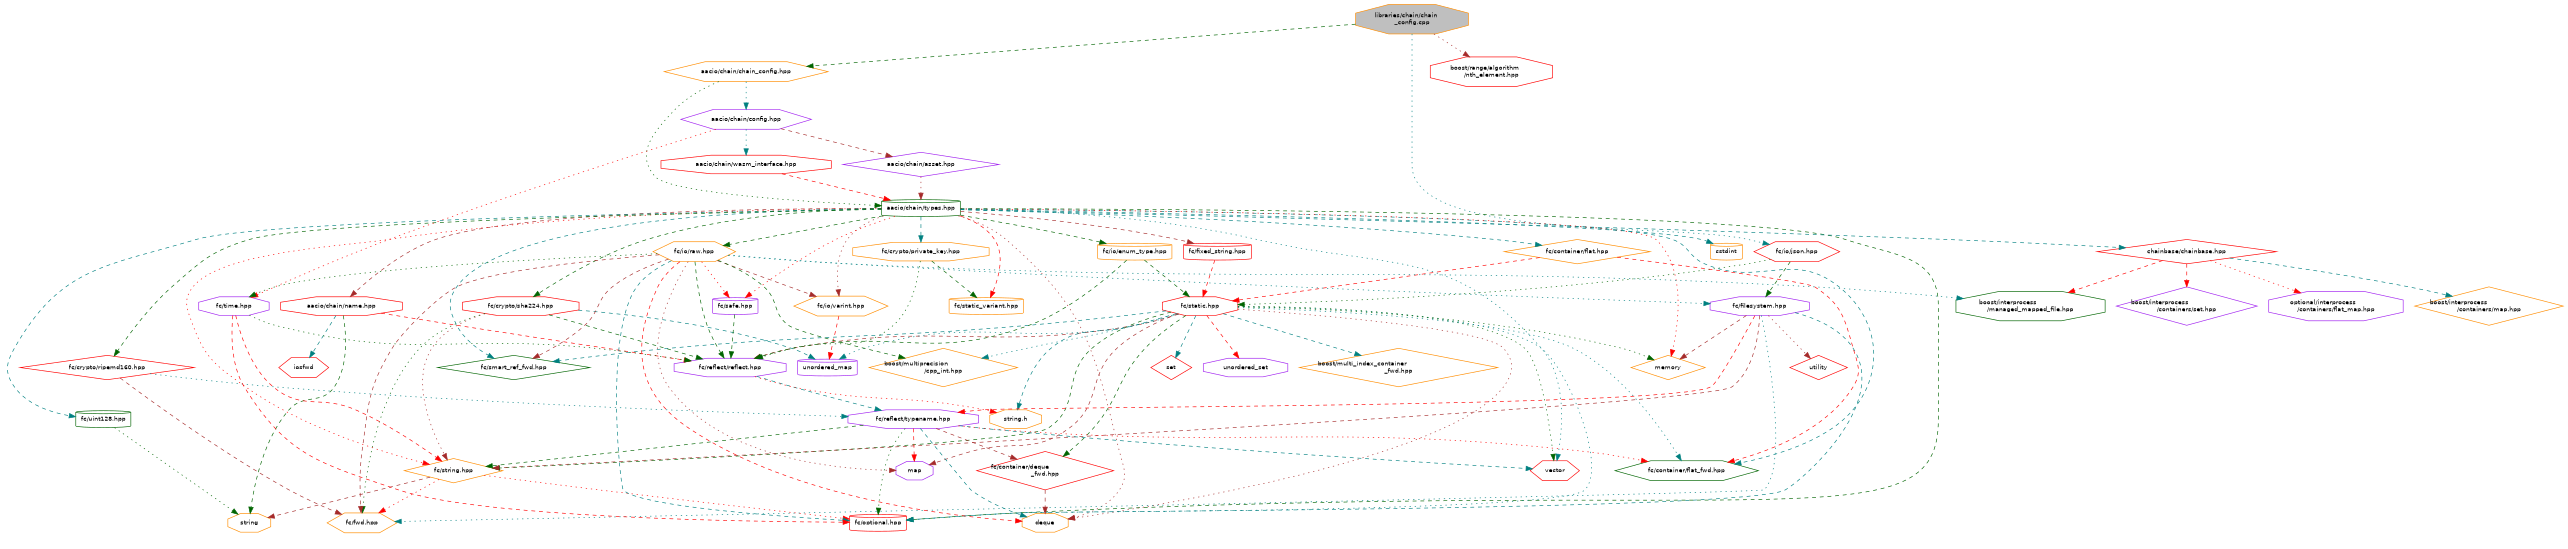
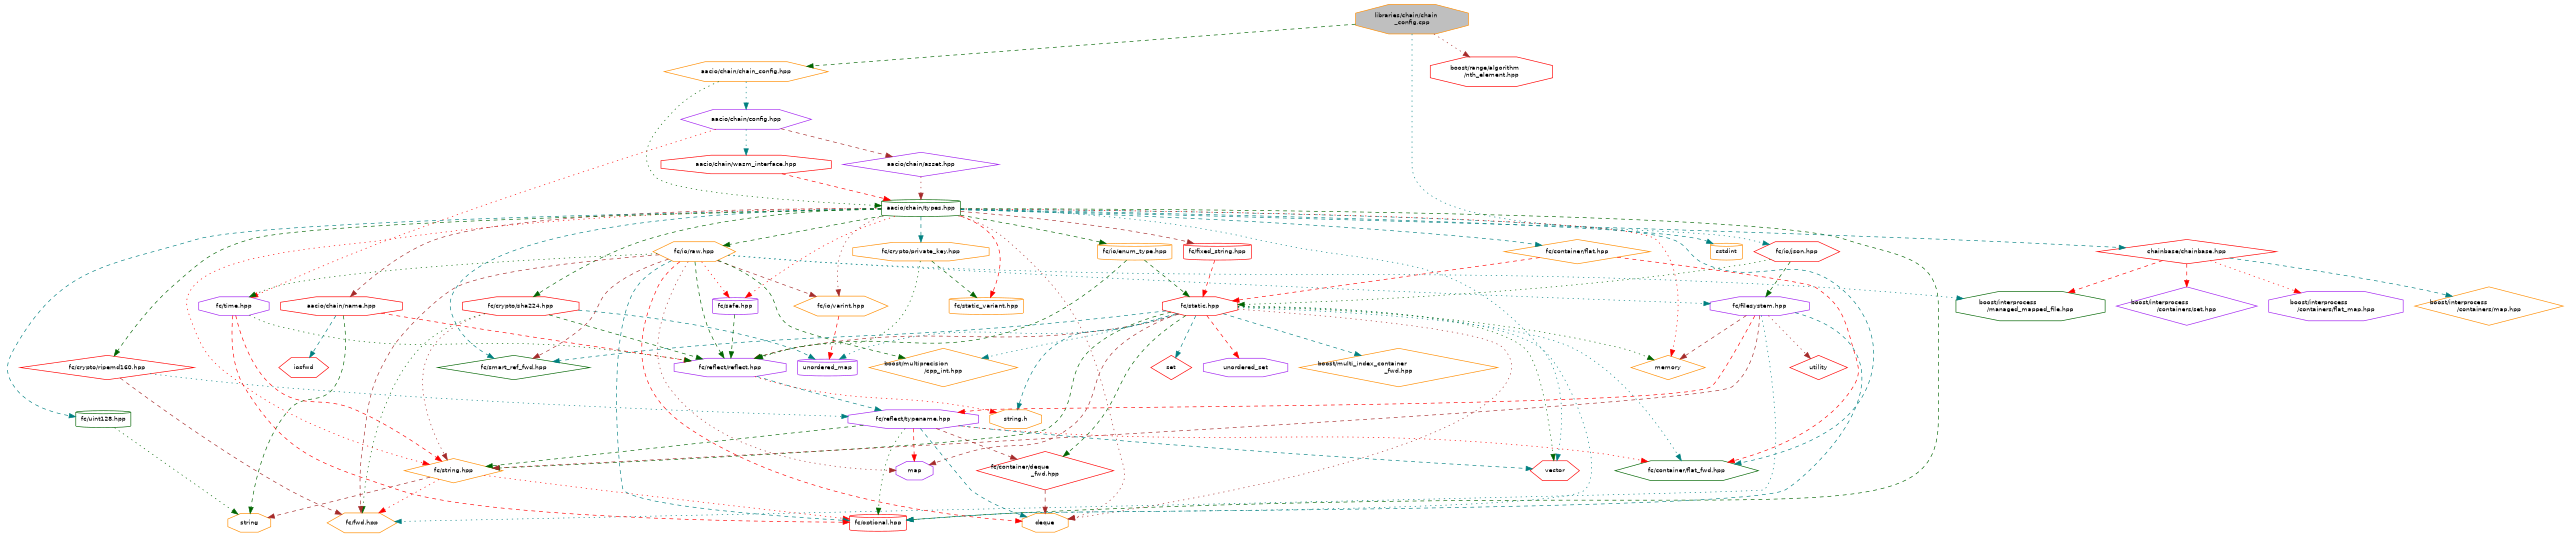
(2336, 306) -> (2336, 306)
